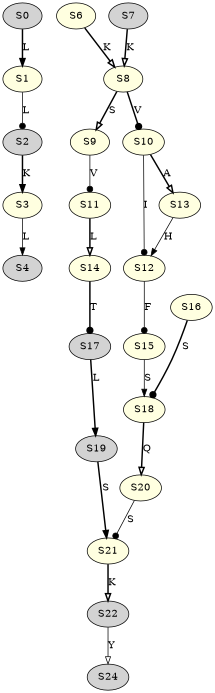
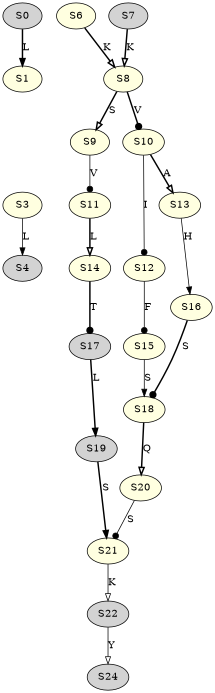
(22, 142) -> none
(164, 234) -> (185, 253)
(108, 579) -> (108, 579)
